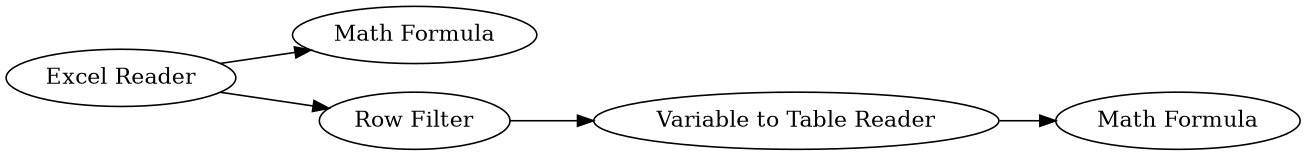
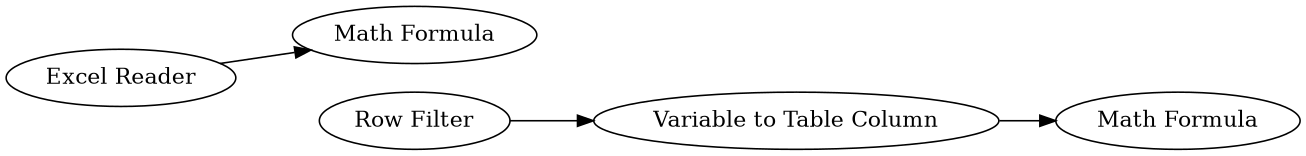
(267, 99) -> none
(796, 121) -> (796, 121)
